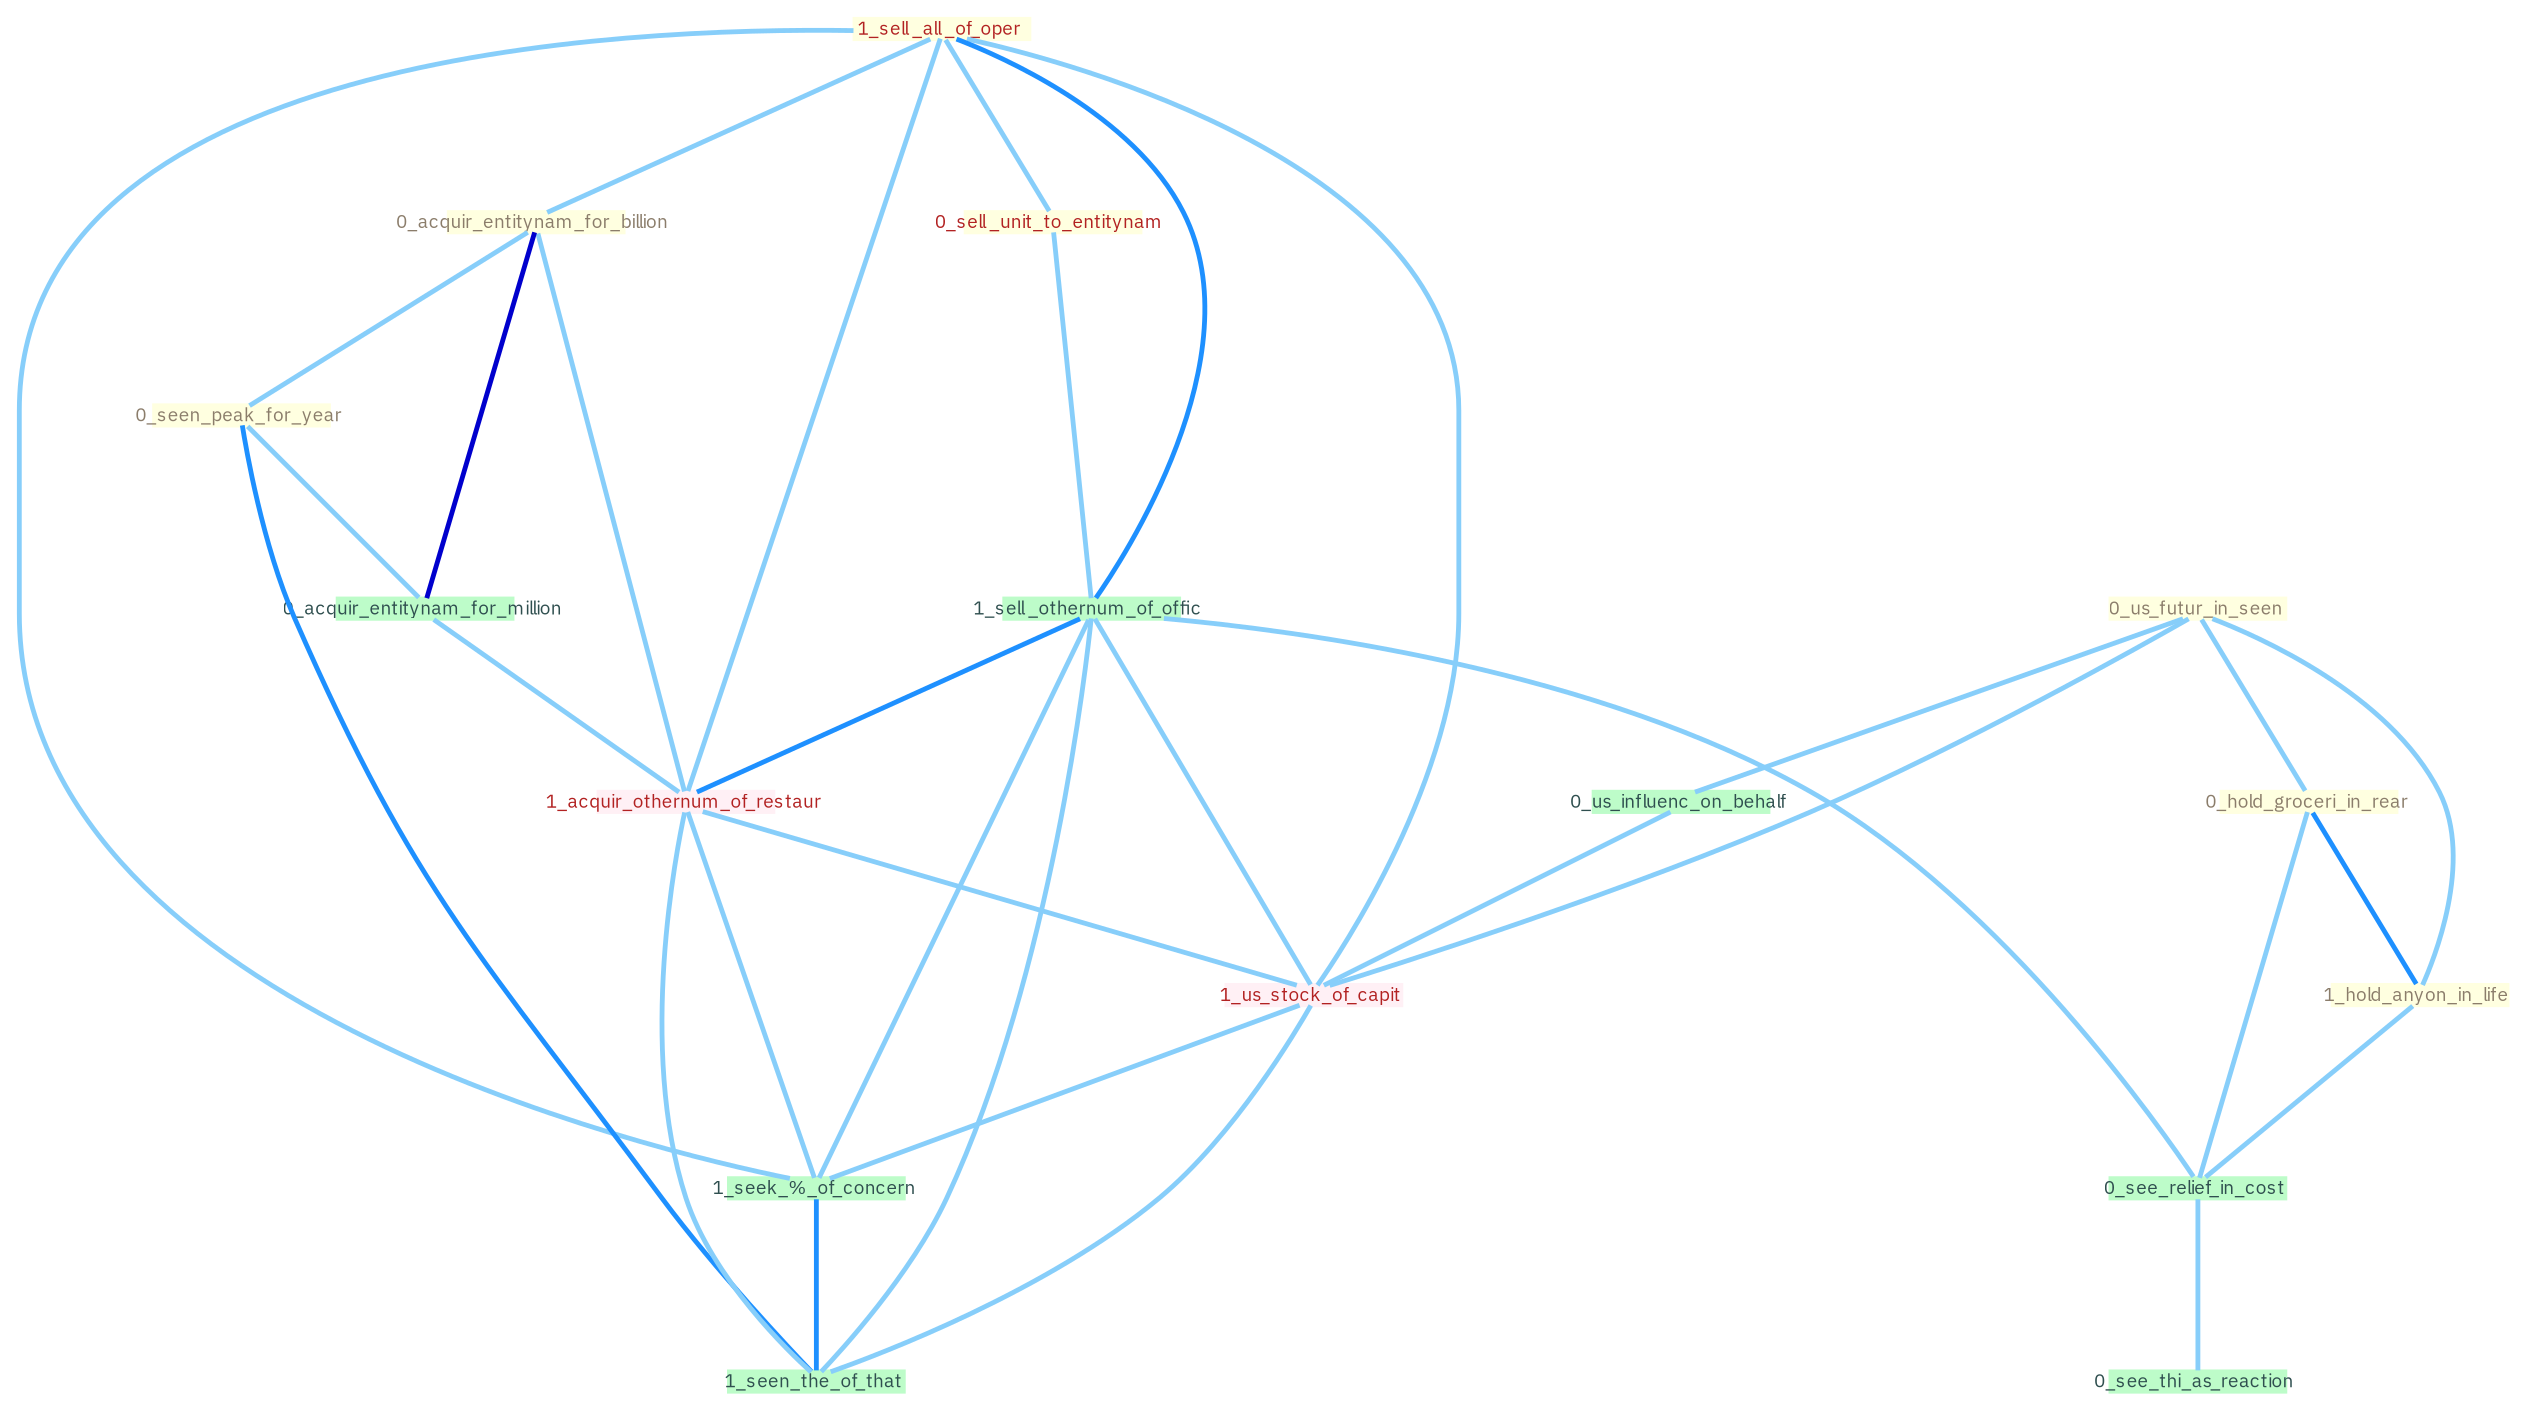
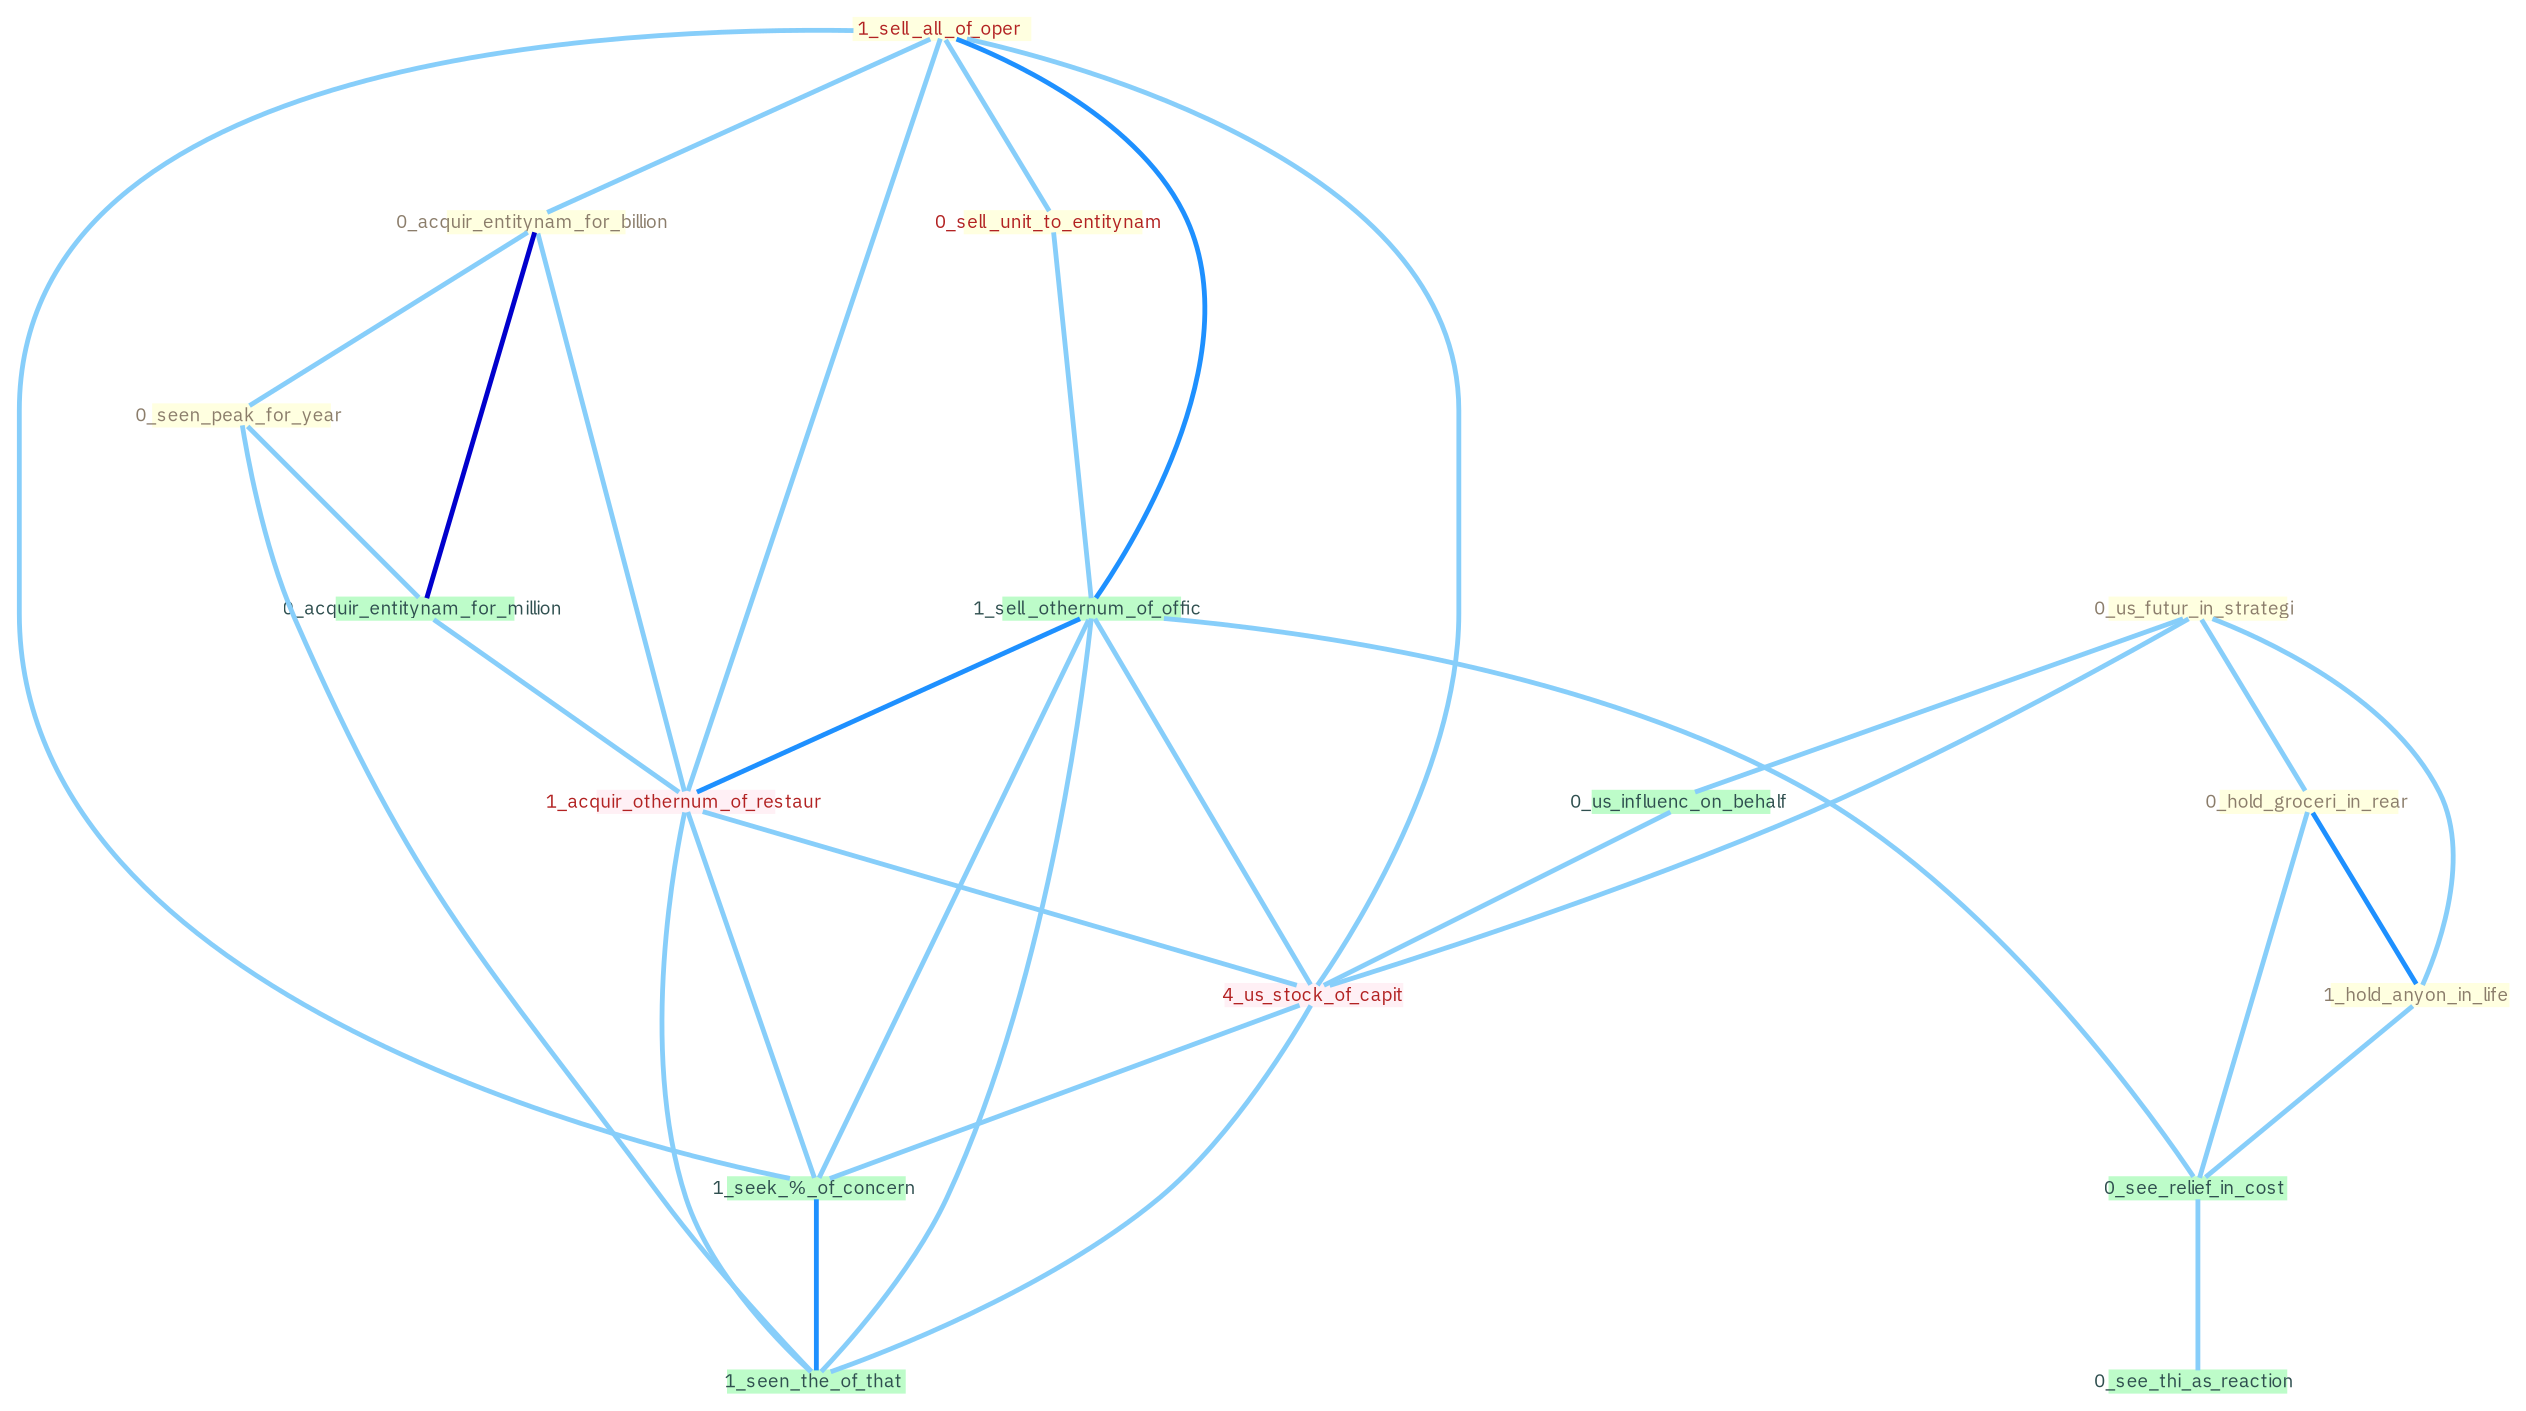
(2198, 609) -> (2198, 609)
(465, 933) -> (465, 933)
(1314, 995) -> (1314, 995)
